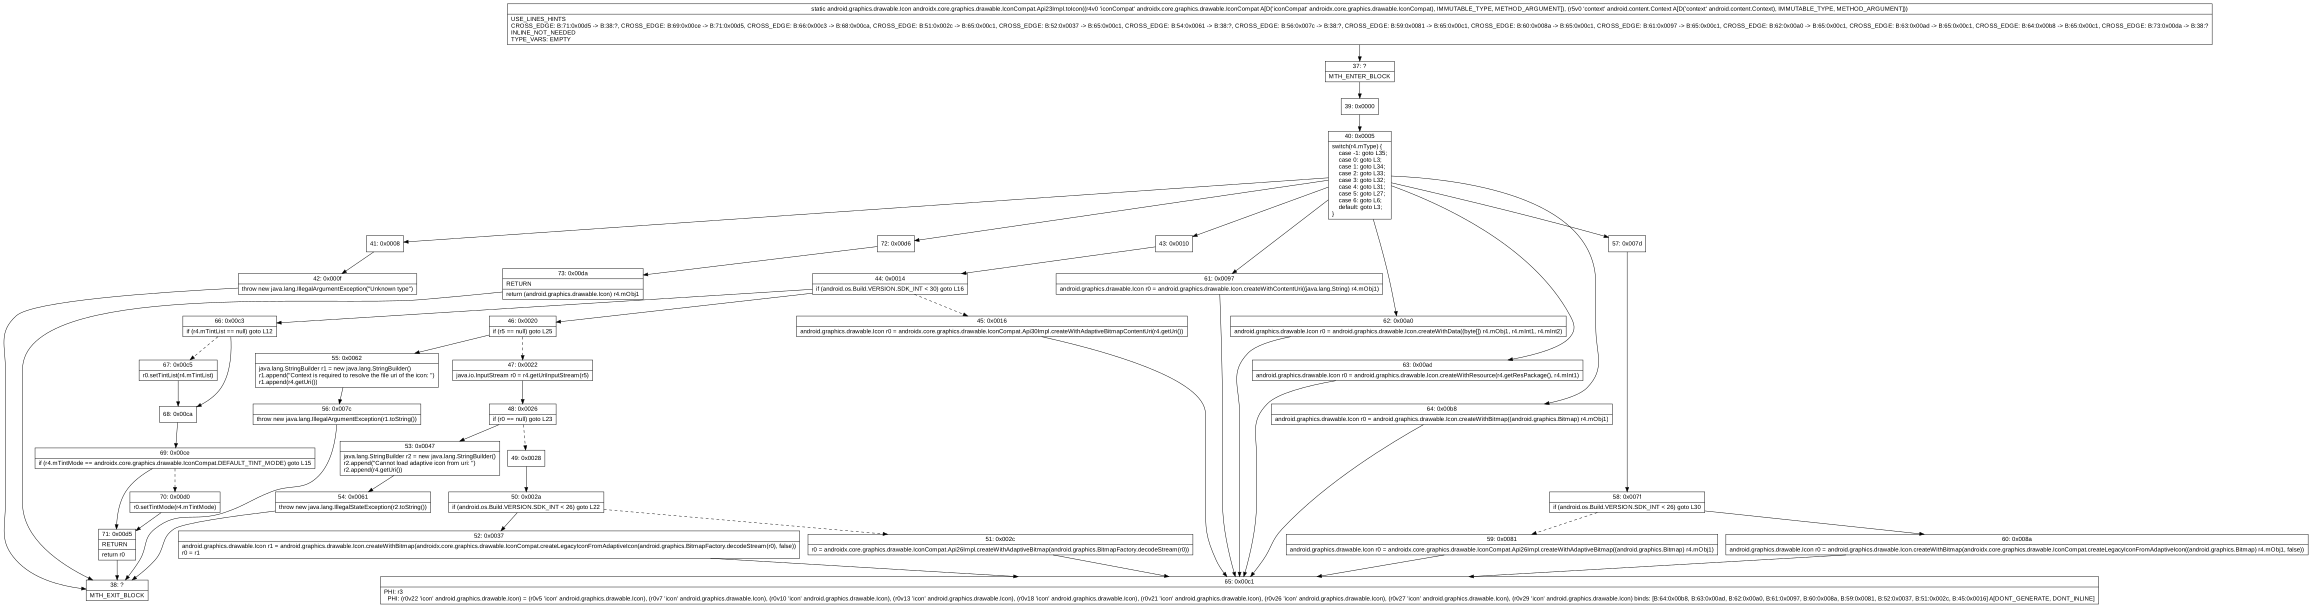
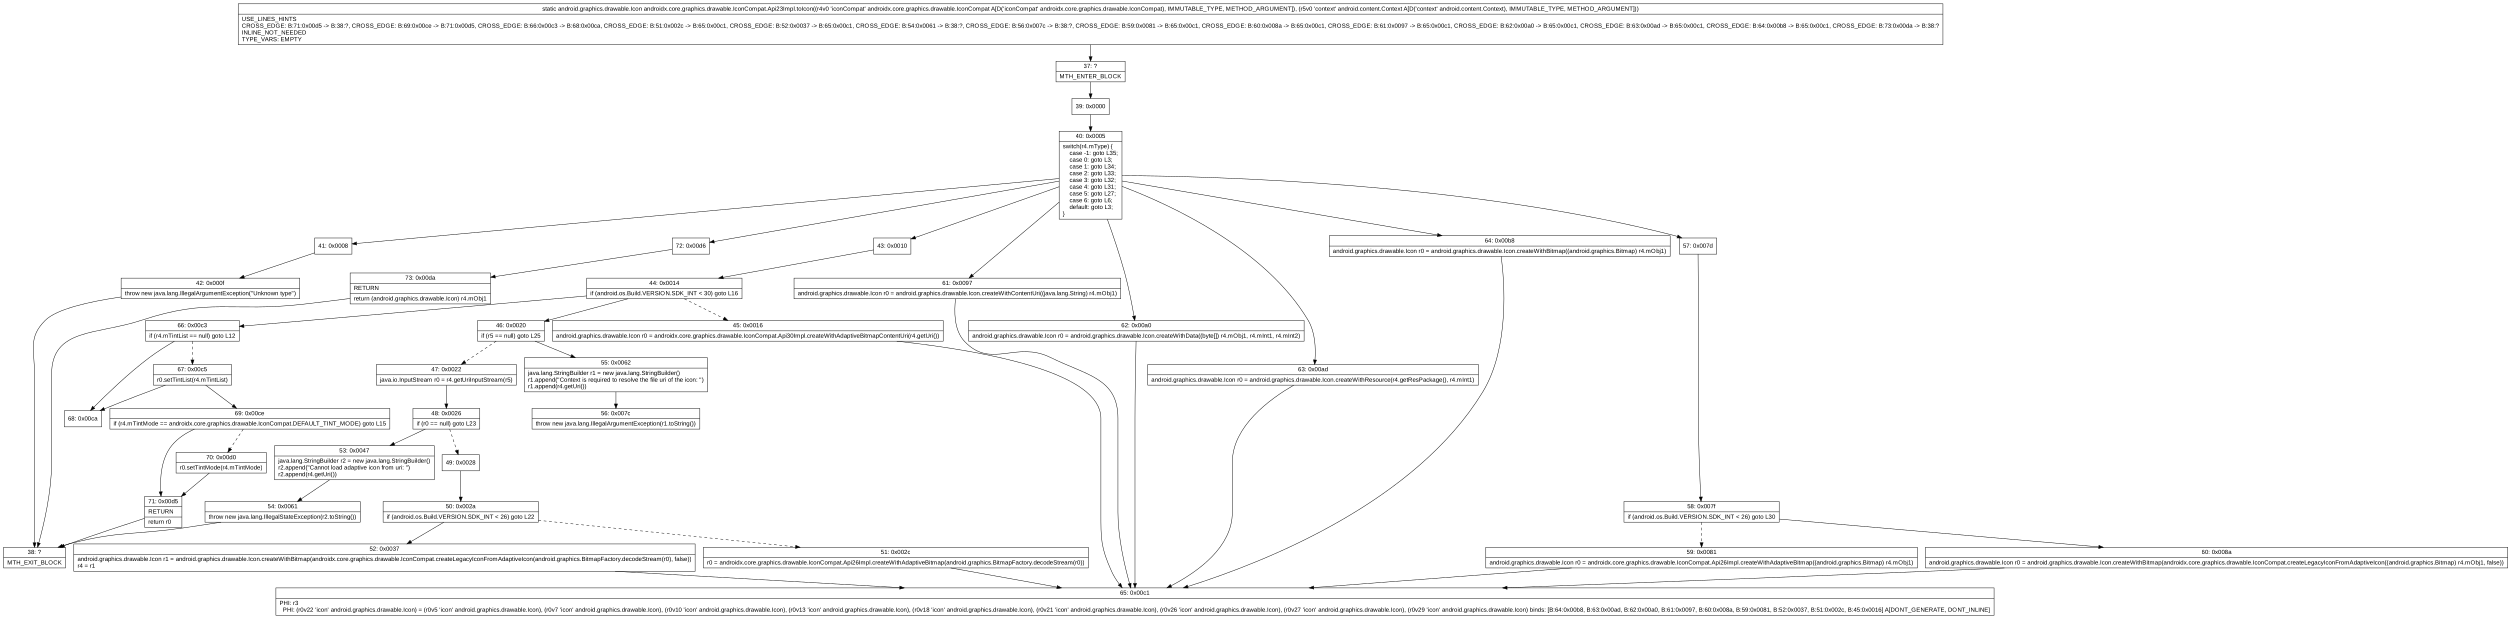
(177, 433) -> (219, 395)
(238, 507) -> none
(191, 553) -> (86, 566)
